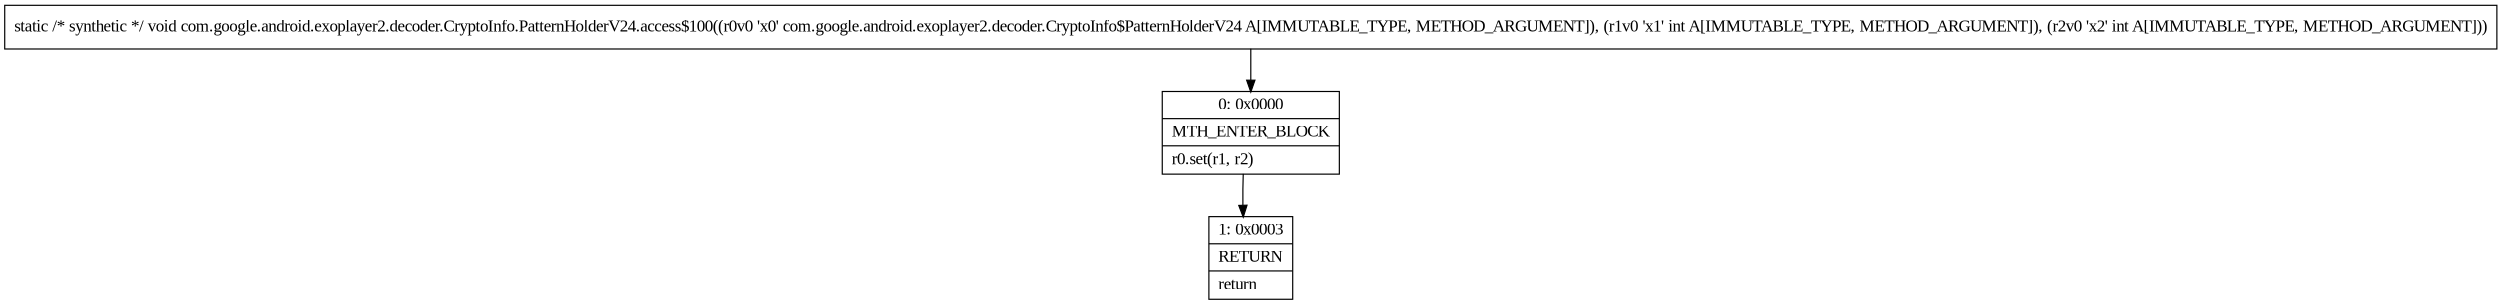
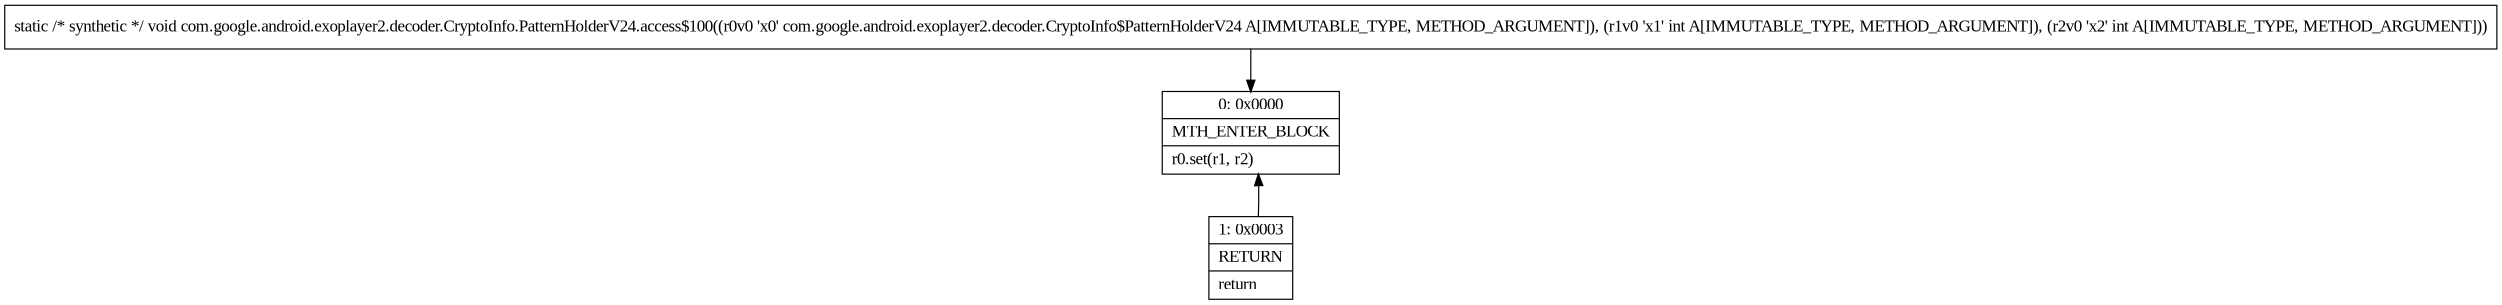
(1243, 189) -> (1259, 201)
